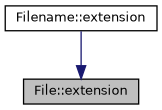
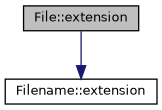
(81, 48) -> (81, 48)
